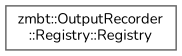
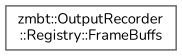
(91, 28) -> (91, 28)
